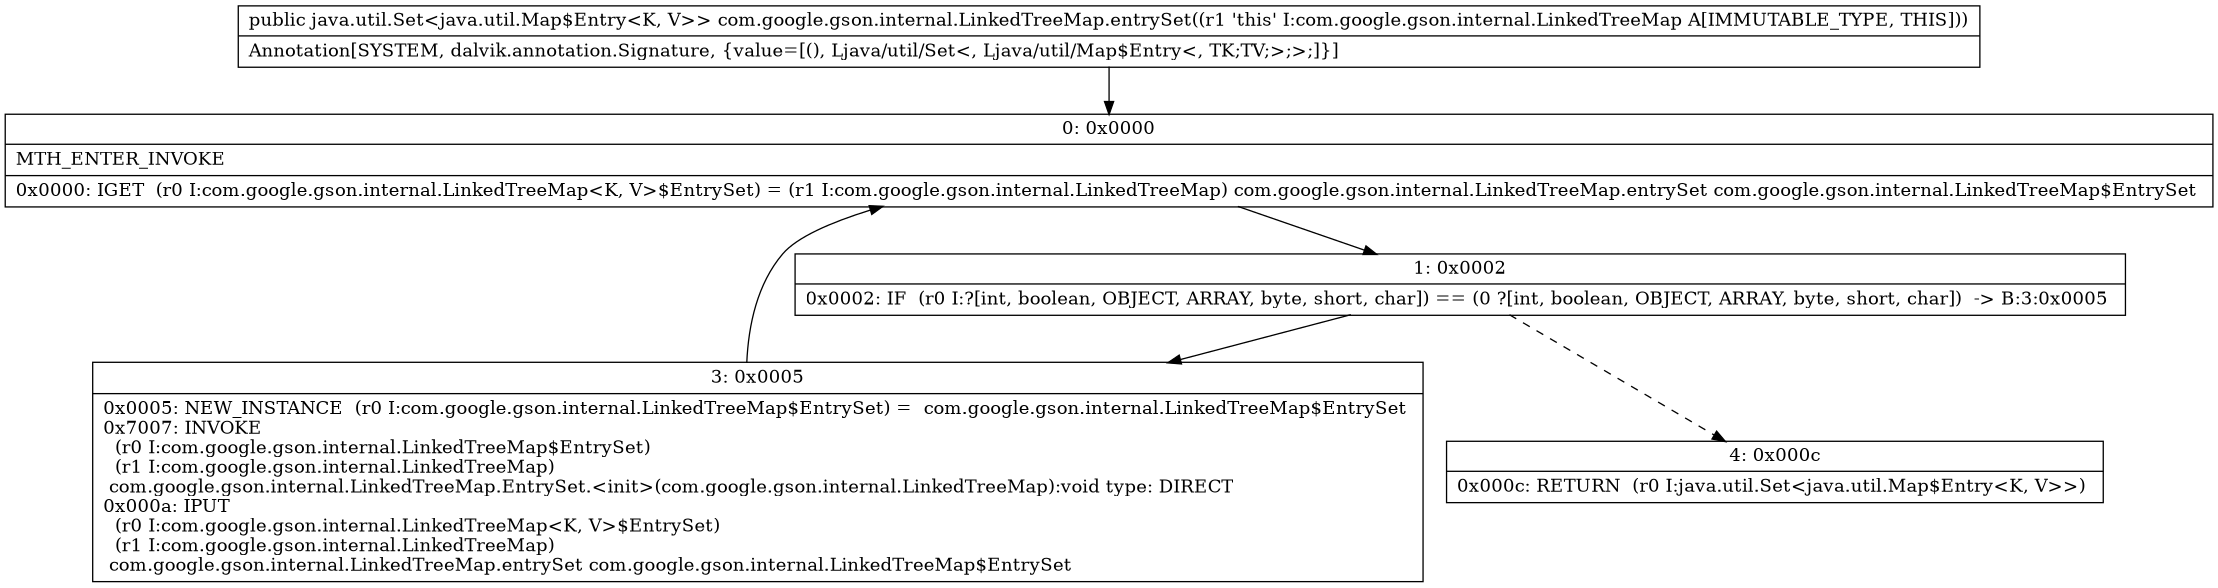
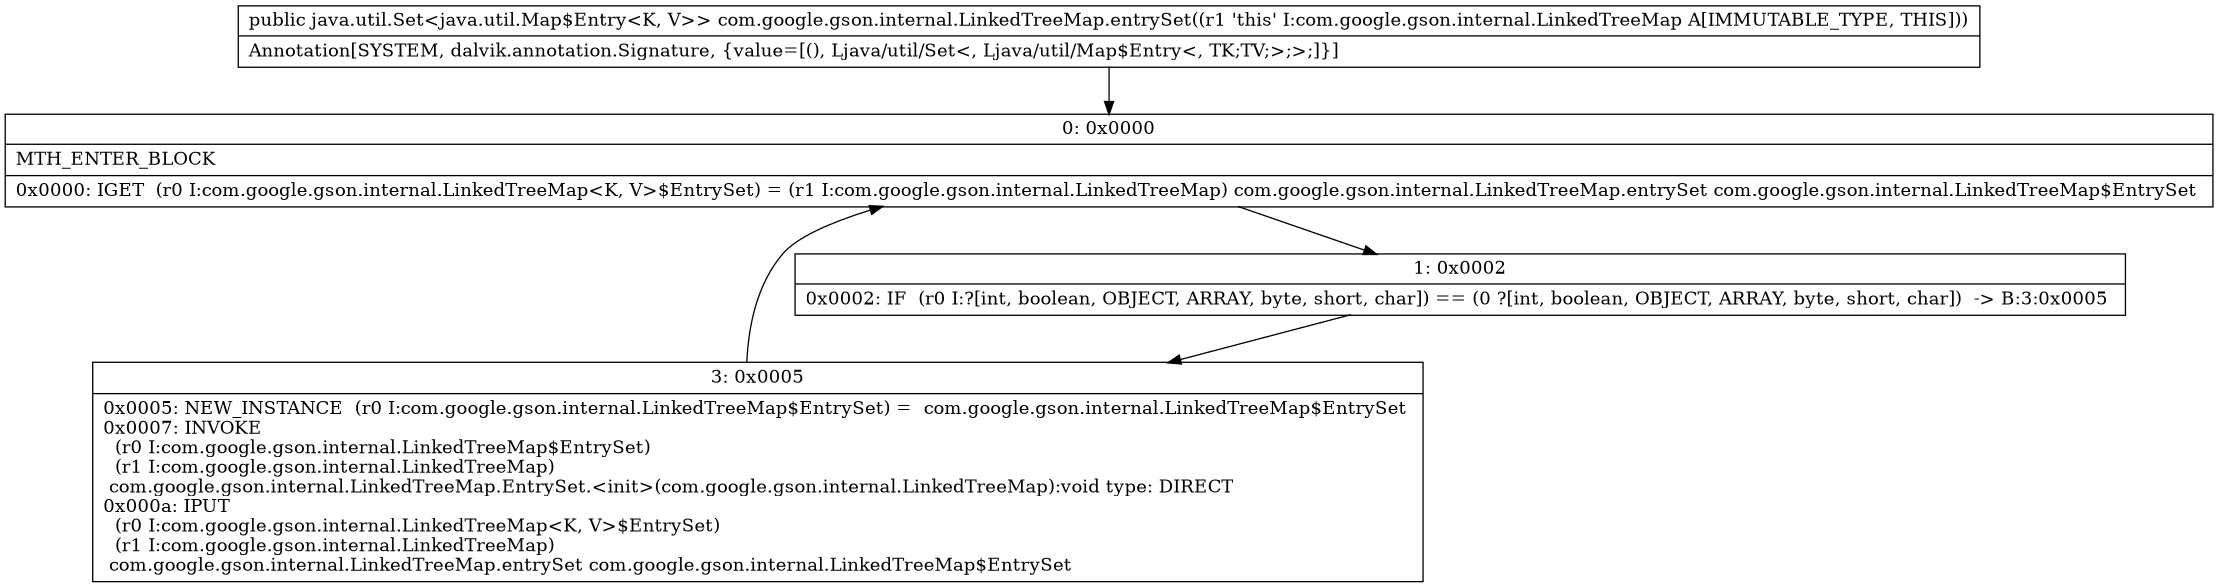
(121, 159) -> (116, 159)
(189, 428) -> (189, 428)
(1775, 472) -> none
